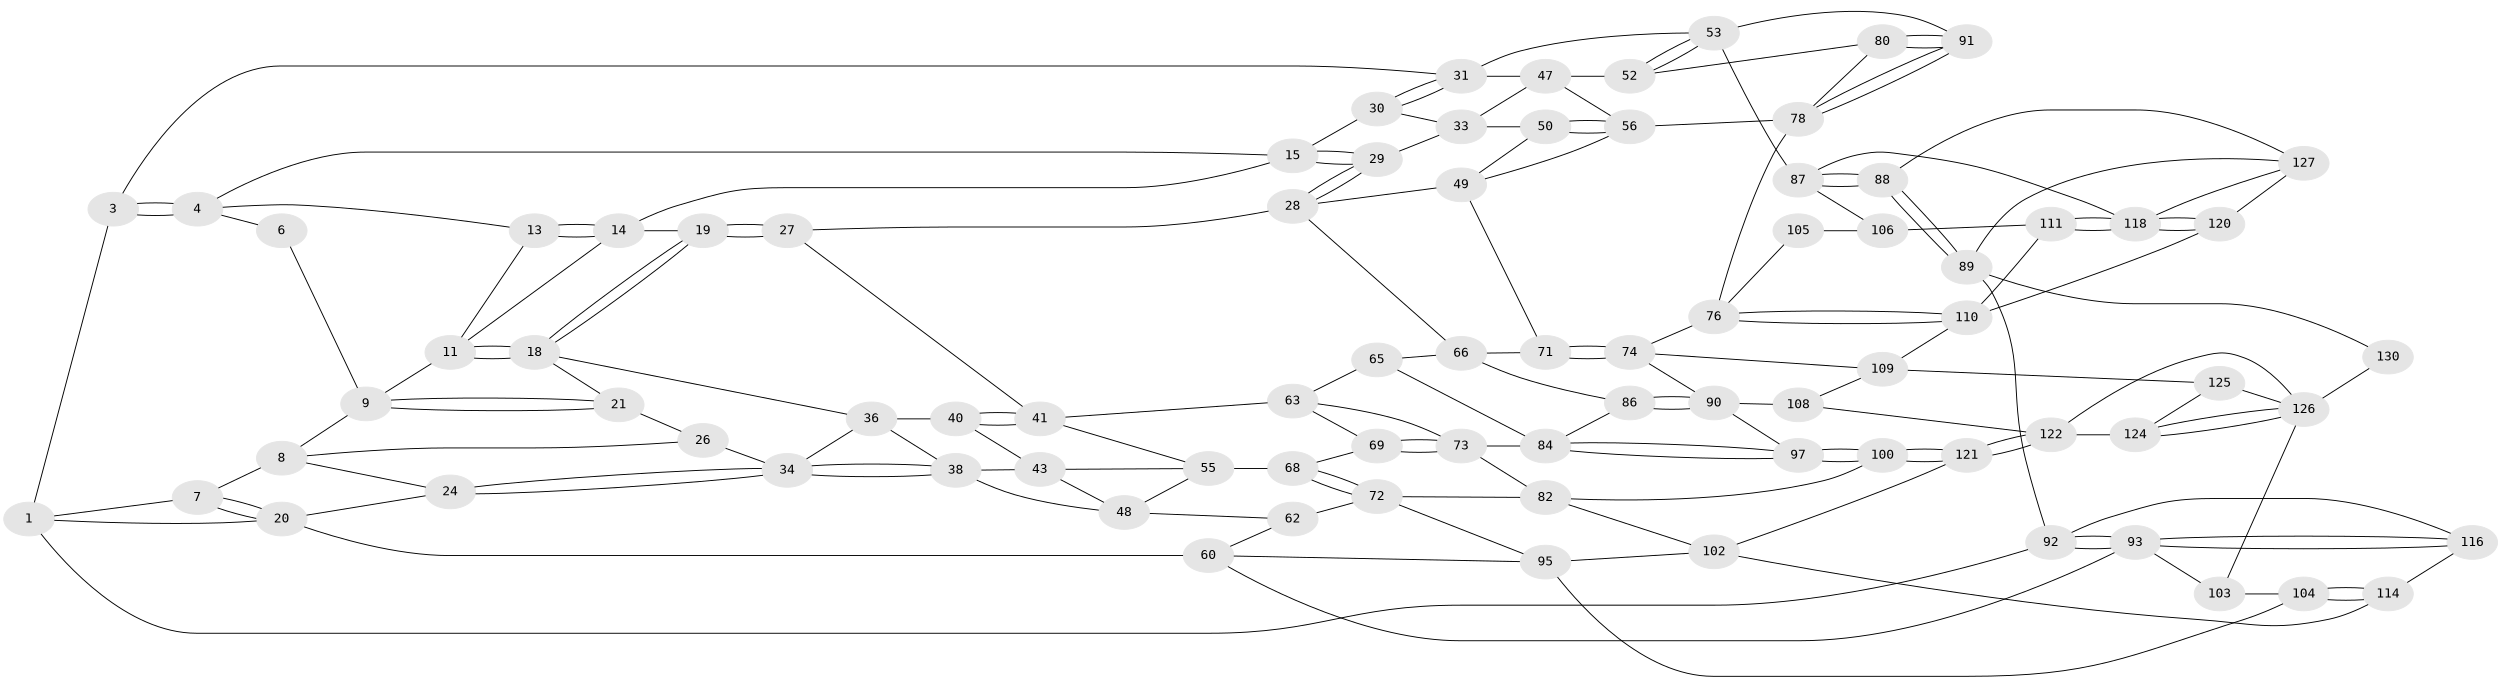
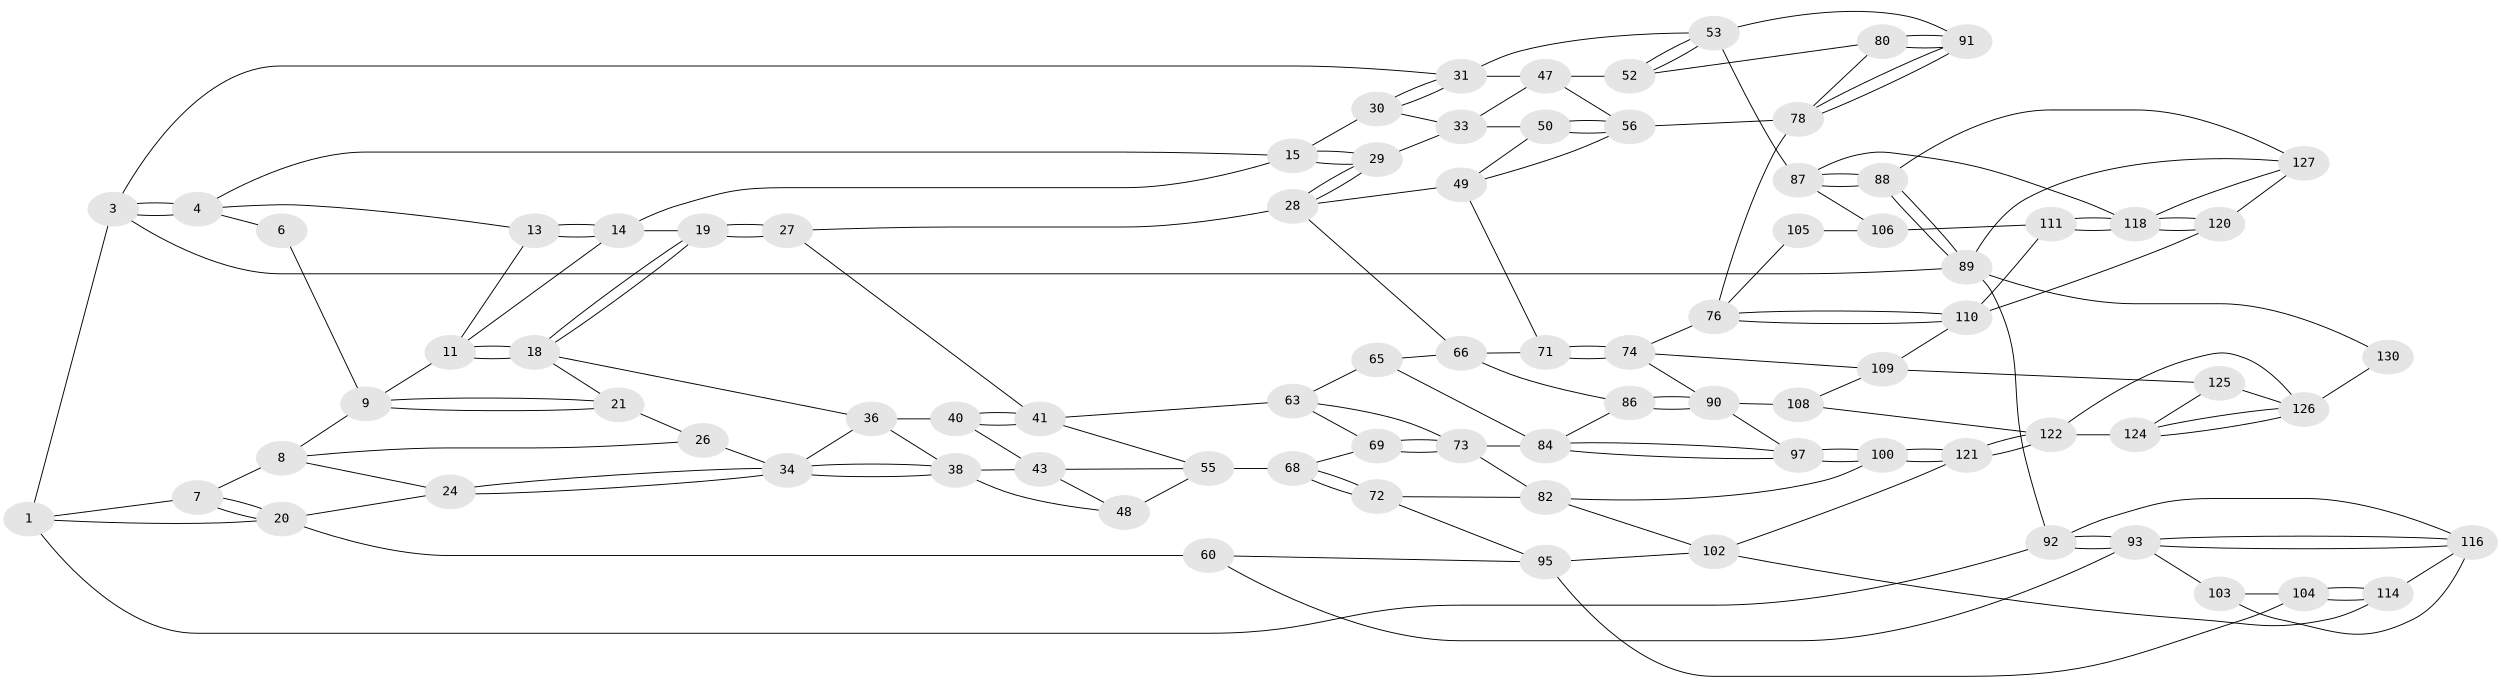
none -> (1031, 274)
(2260, 506) -> (2366, 634)
(1293, 519) -> none
